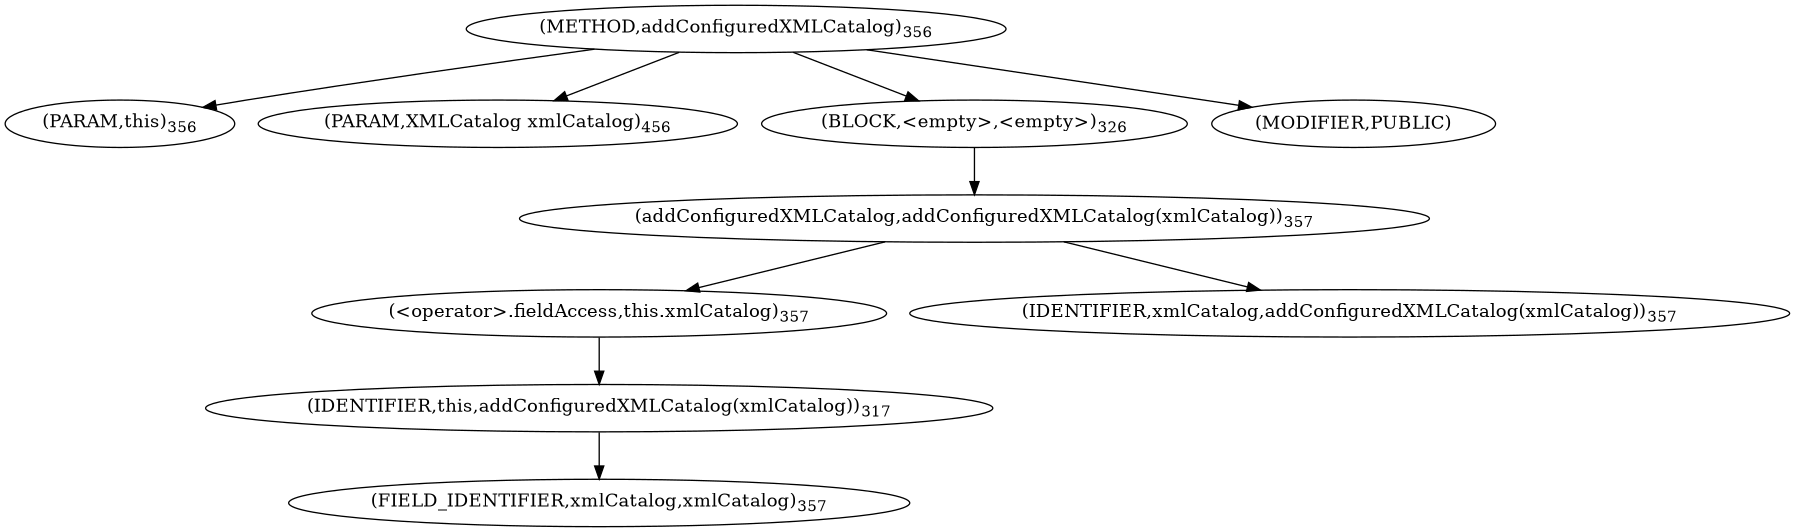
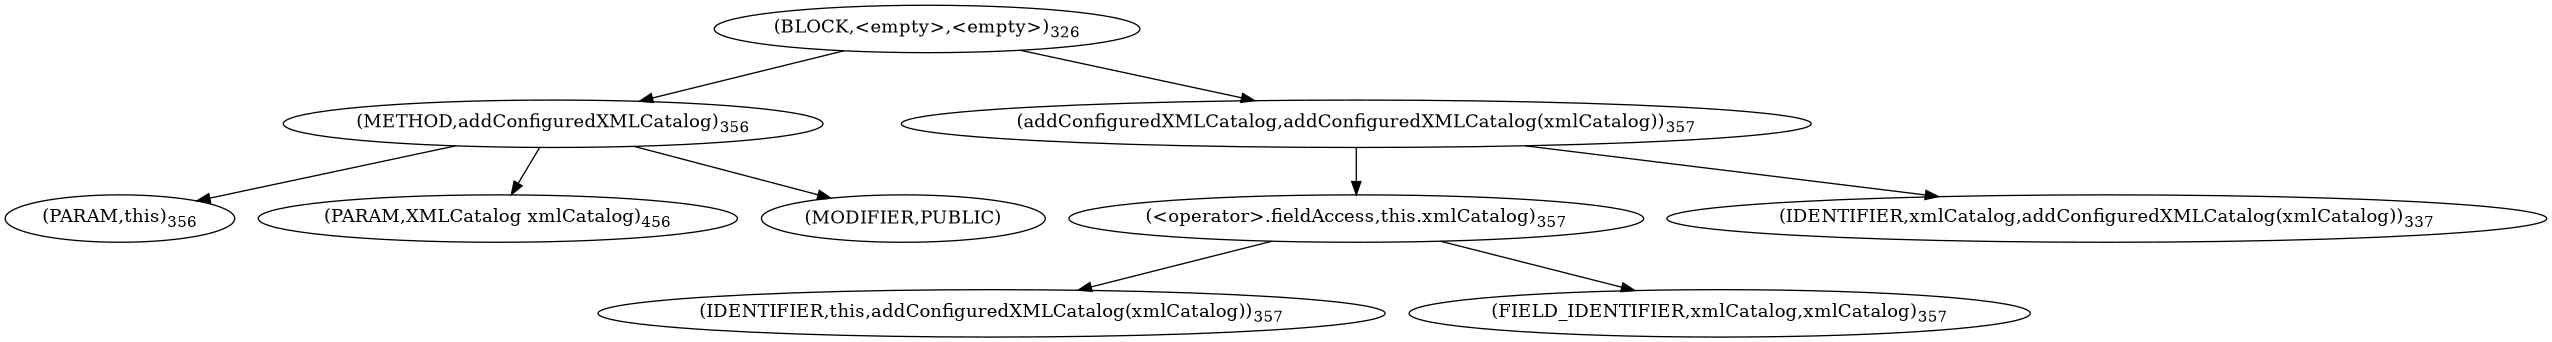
(850, 74) -> (748, 74)
(1662, 311) -> (2419, 217)
(876, 406) -> (1269, 311)
(599, 449) -> (1531, 264)
